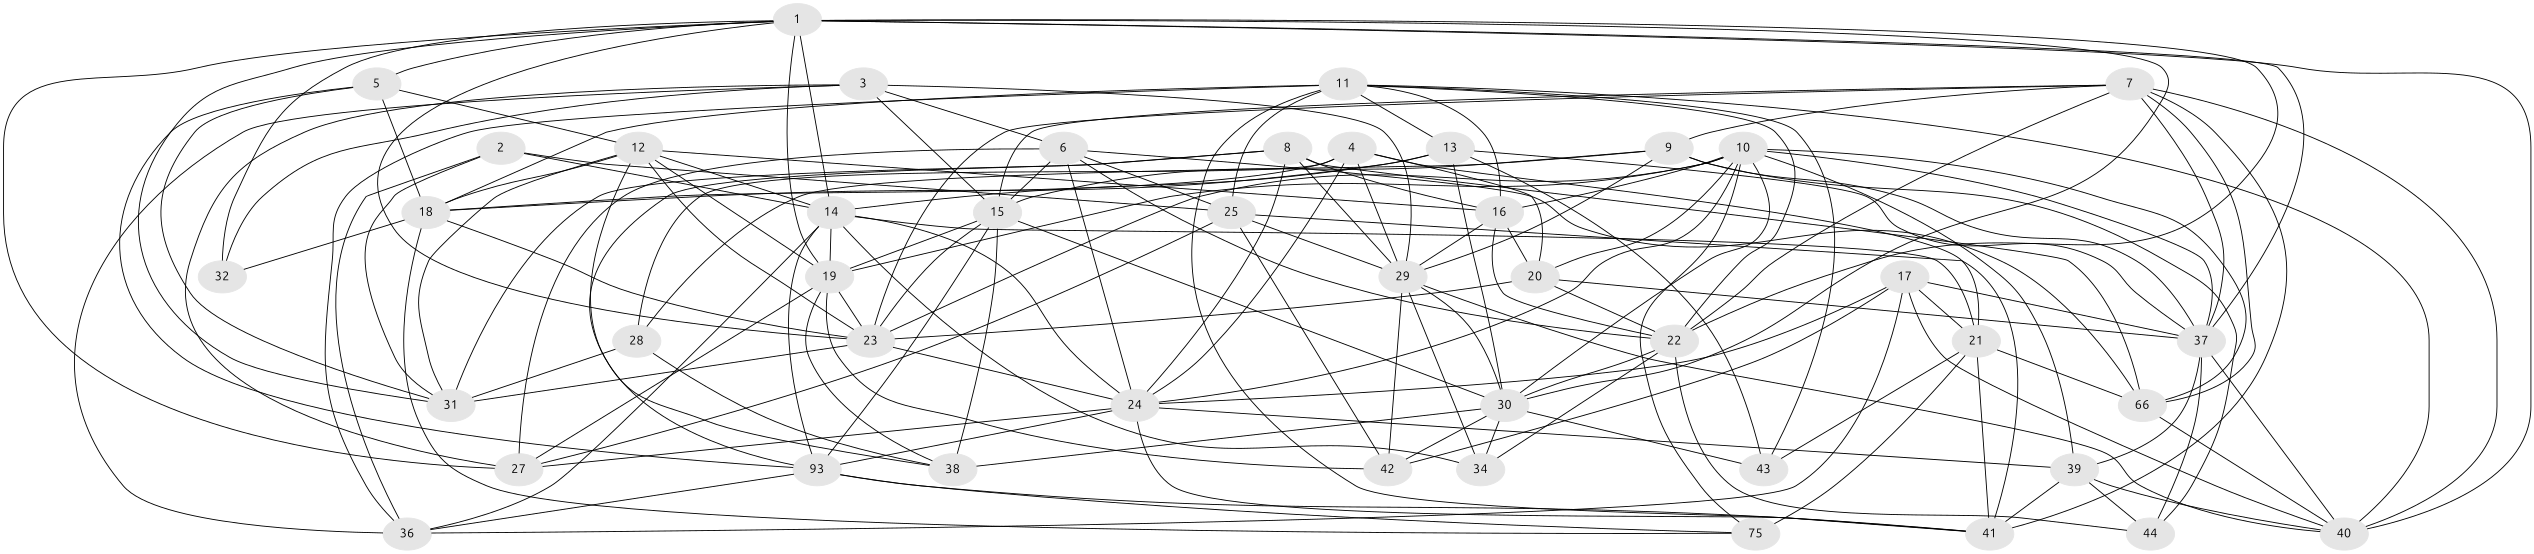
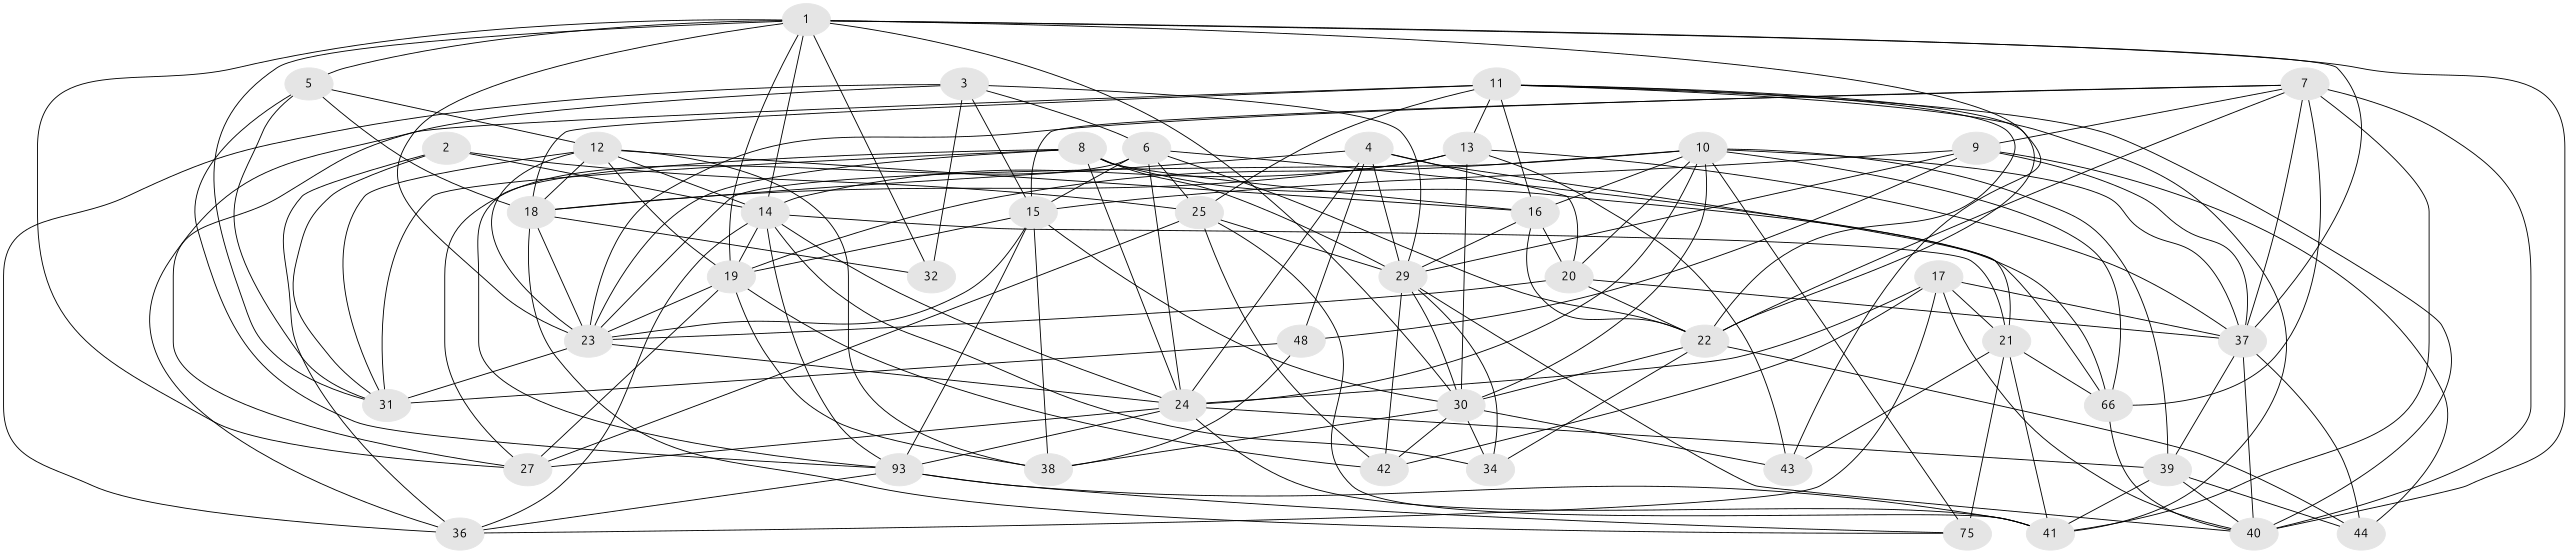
none -> (794, 174)
(637, 341) -> (1301, 341)
